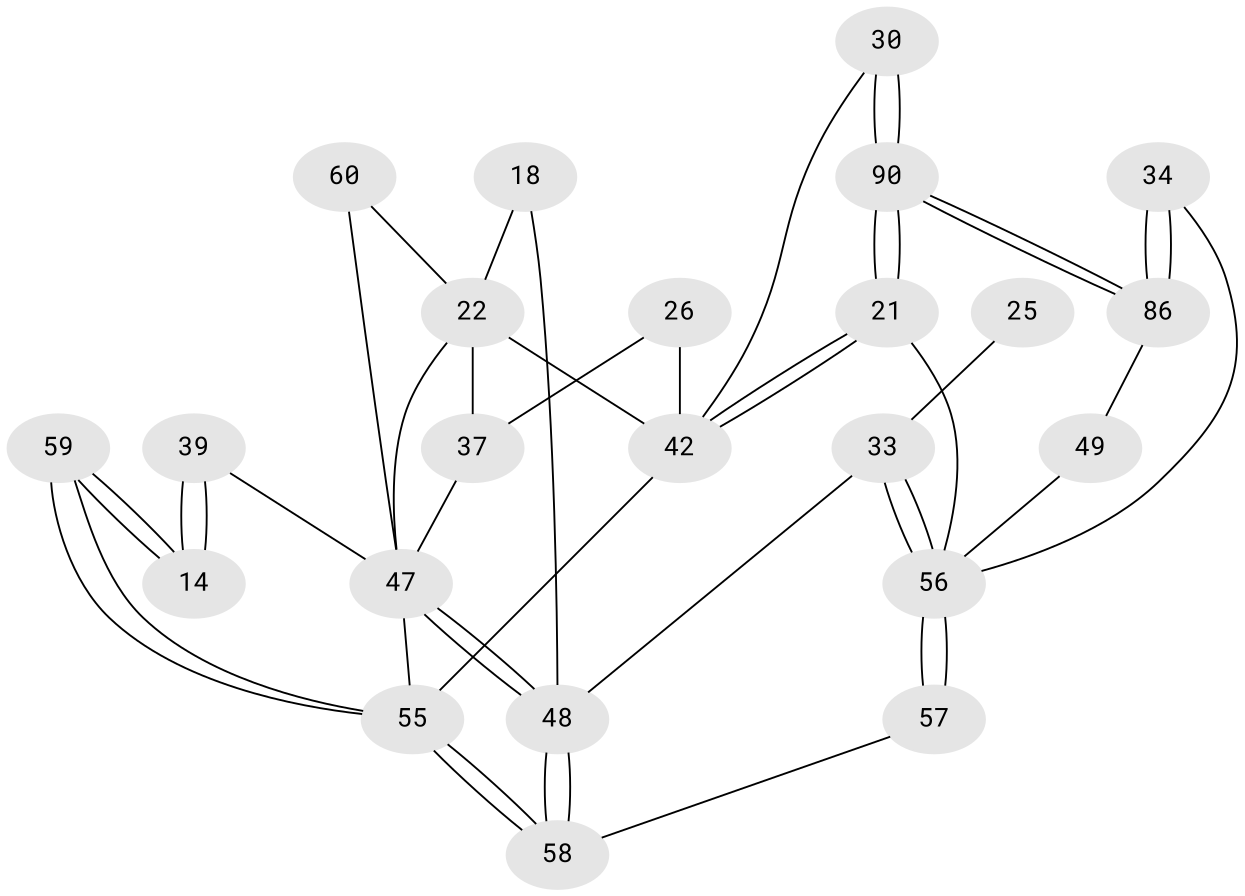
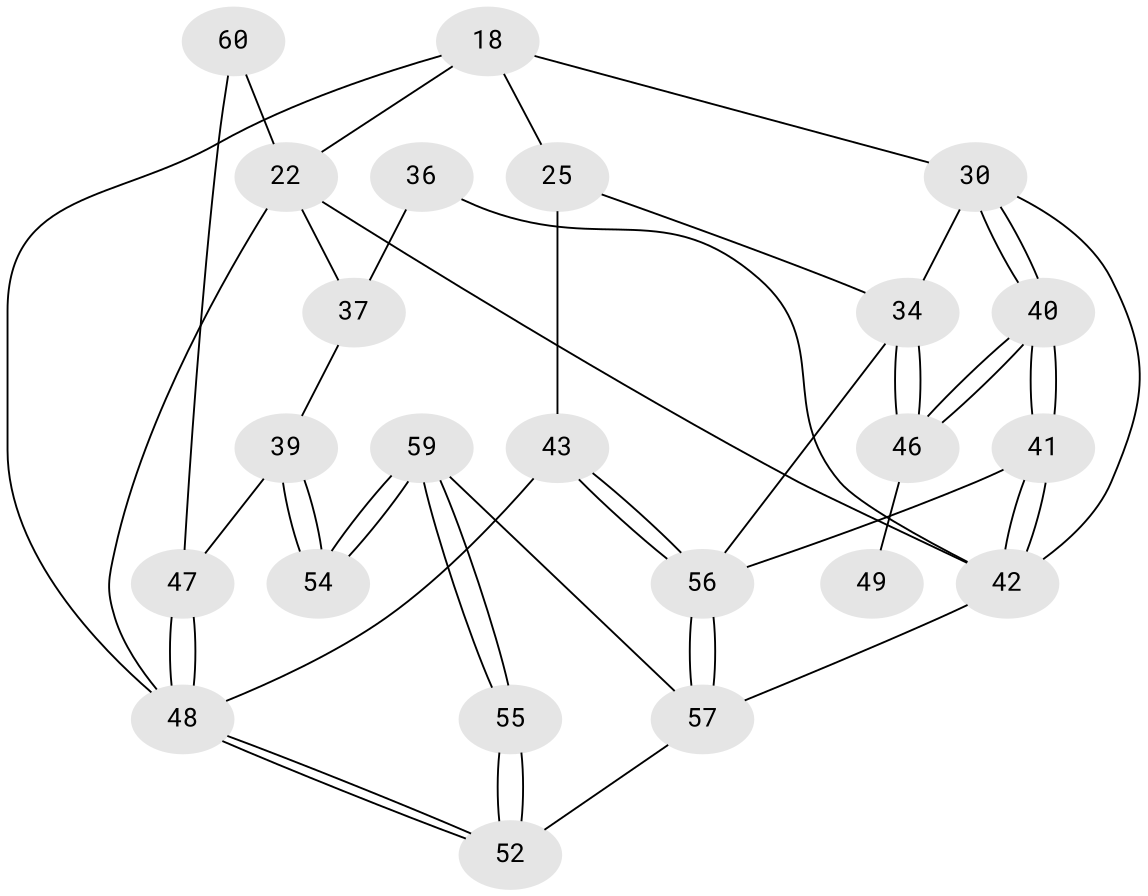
none -> (523, 109)
none -> (732, 109)
(887, 177) -> (1043, 313)
none -> (734, 242)
none -> (942, 245)
(680, 313) -> (422, 177)
(887, 313) -> (1043, 448)
(1158, 313) -> (908, 448)
(399, 440) -> (148, 444)
(883, 448) -> (557, 448)
(437, 516) -> (320, 381)
(1012, 516) -> none
(194, 584) -> (318, 584)
none -> (562, 584)
(541, 589) -> (857, 654)
(407, 652) -> none
(557, 855) -> (510, 855)
